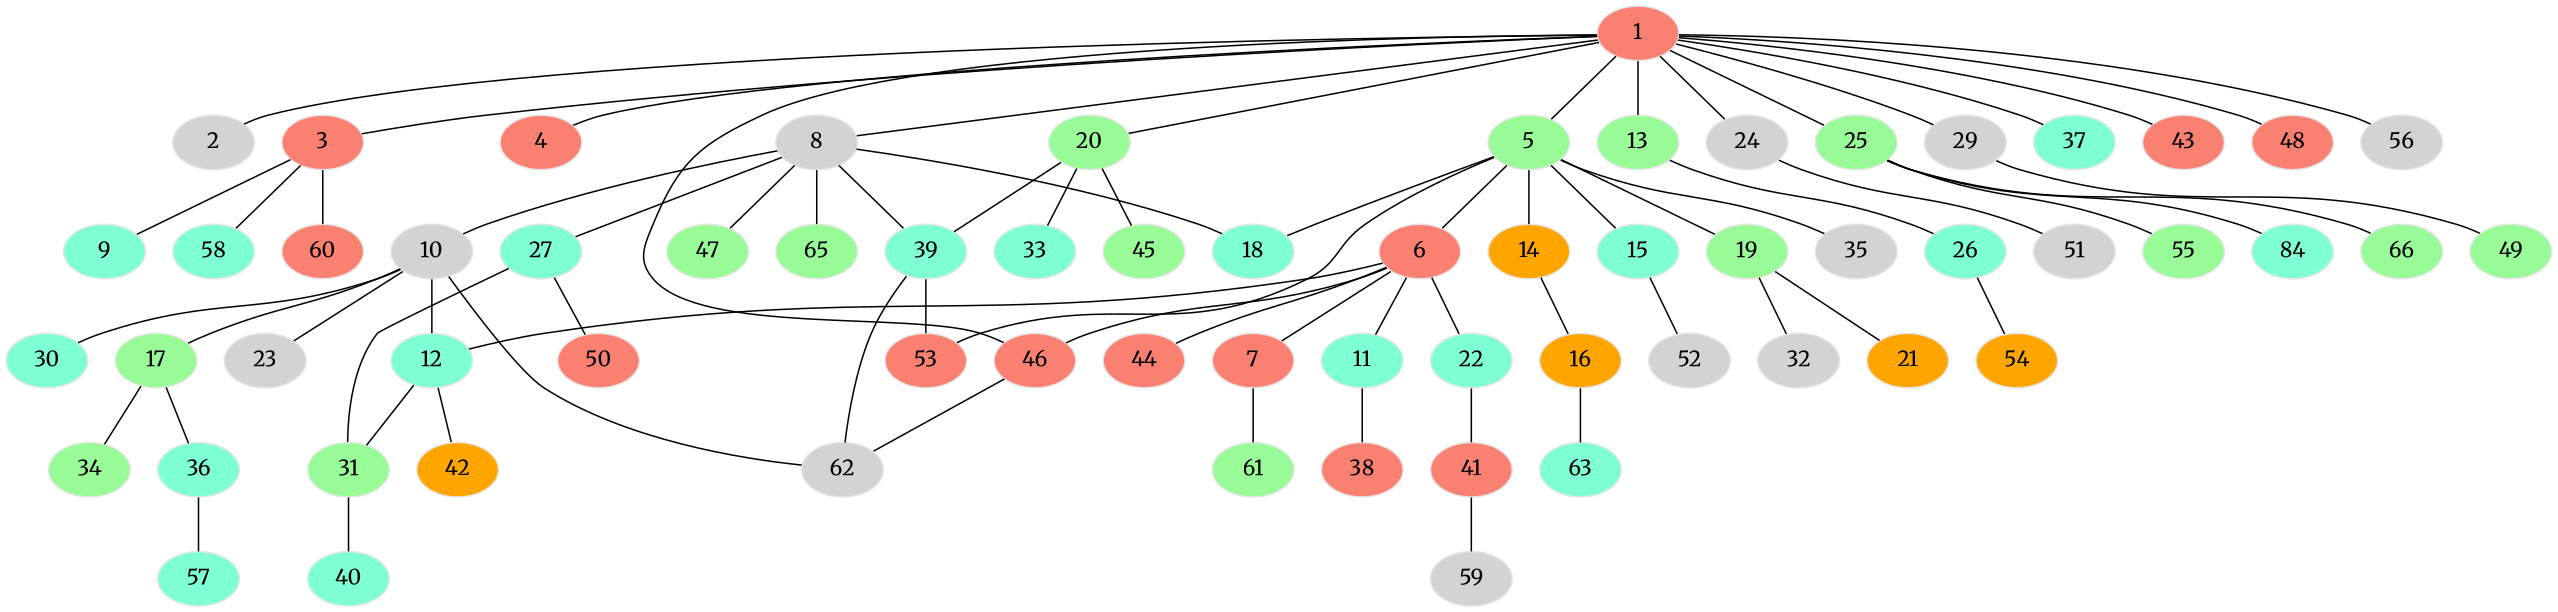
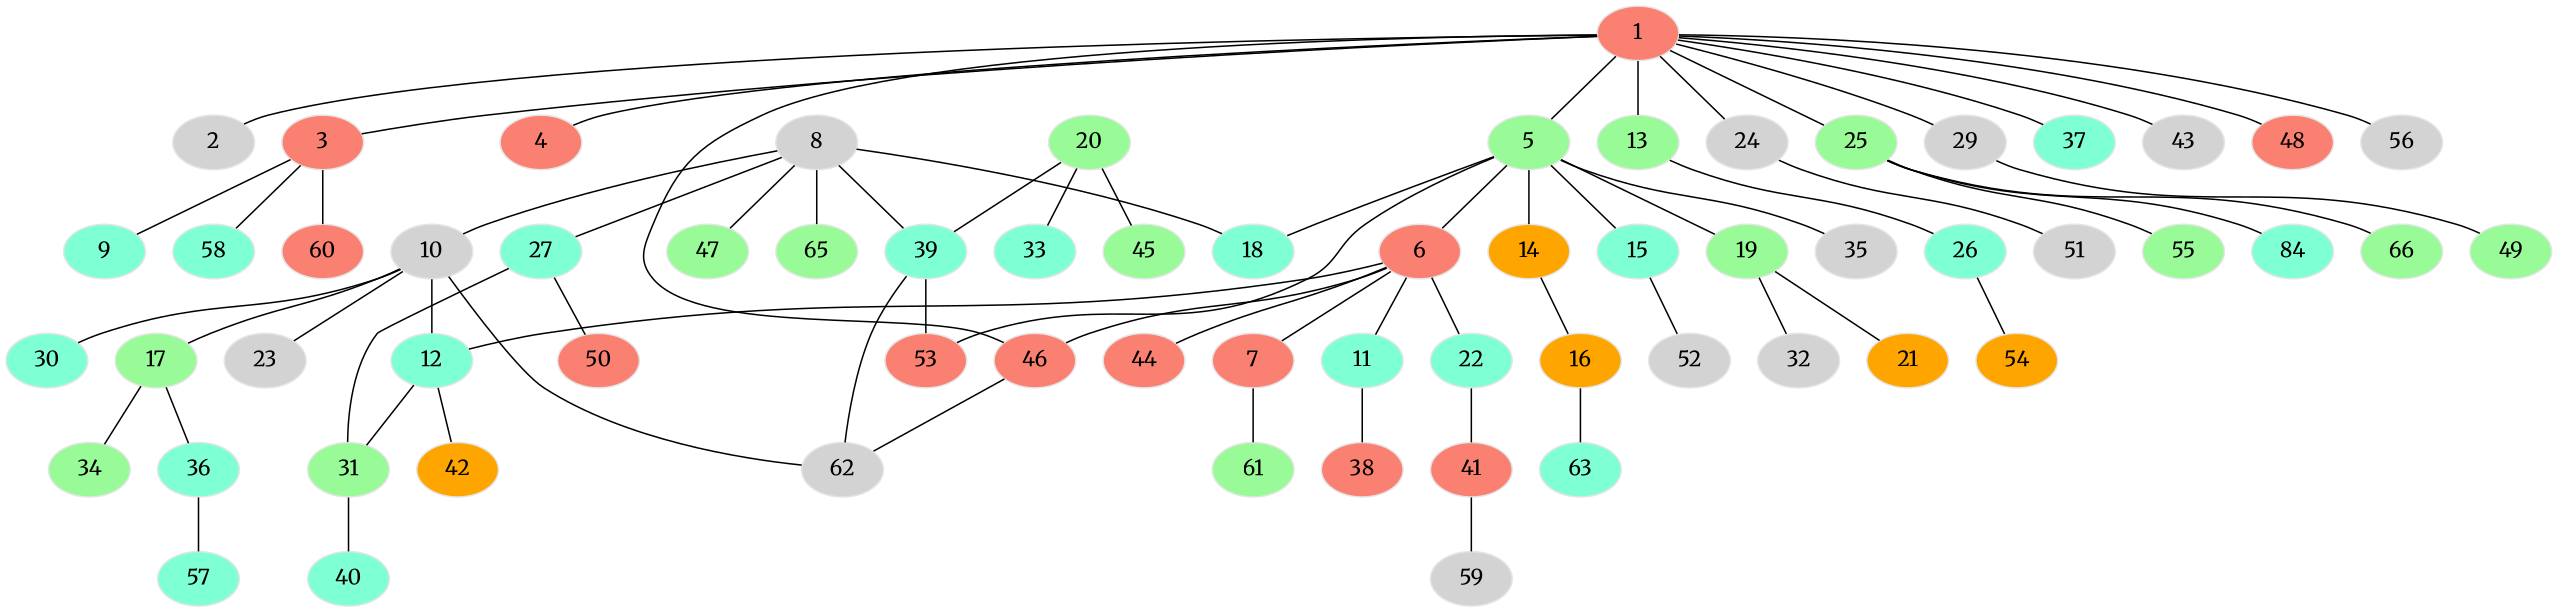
(1227, 88) -> none
(1364, 88) -> none
(2184, 142) -> (2184, 142)
